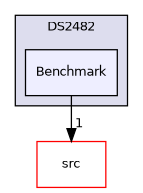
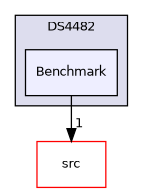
(71, 27) -> (71, 27)
